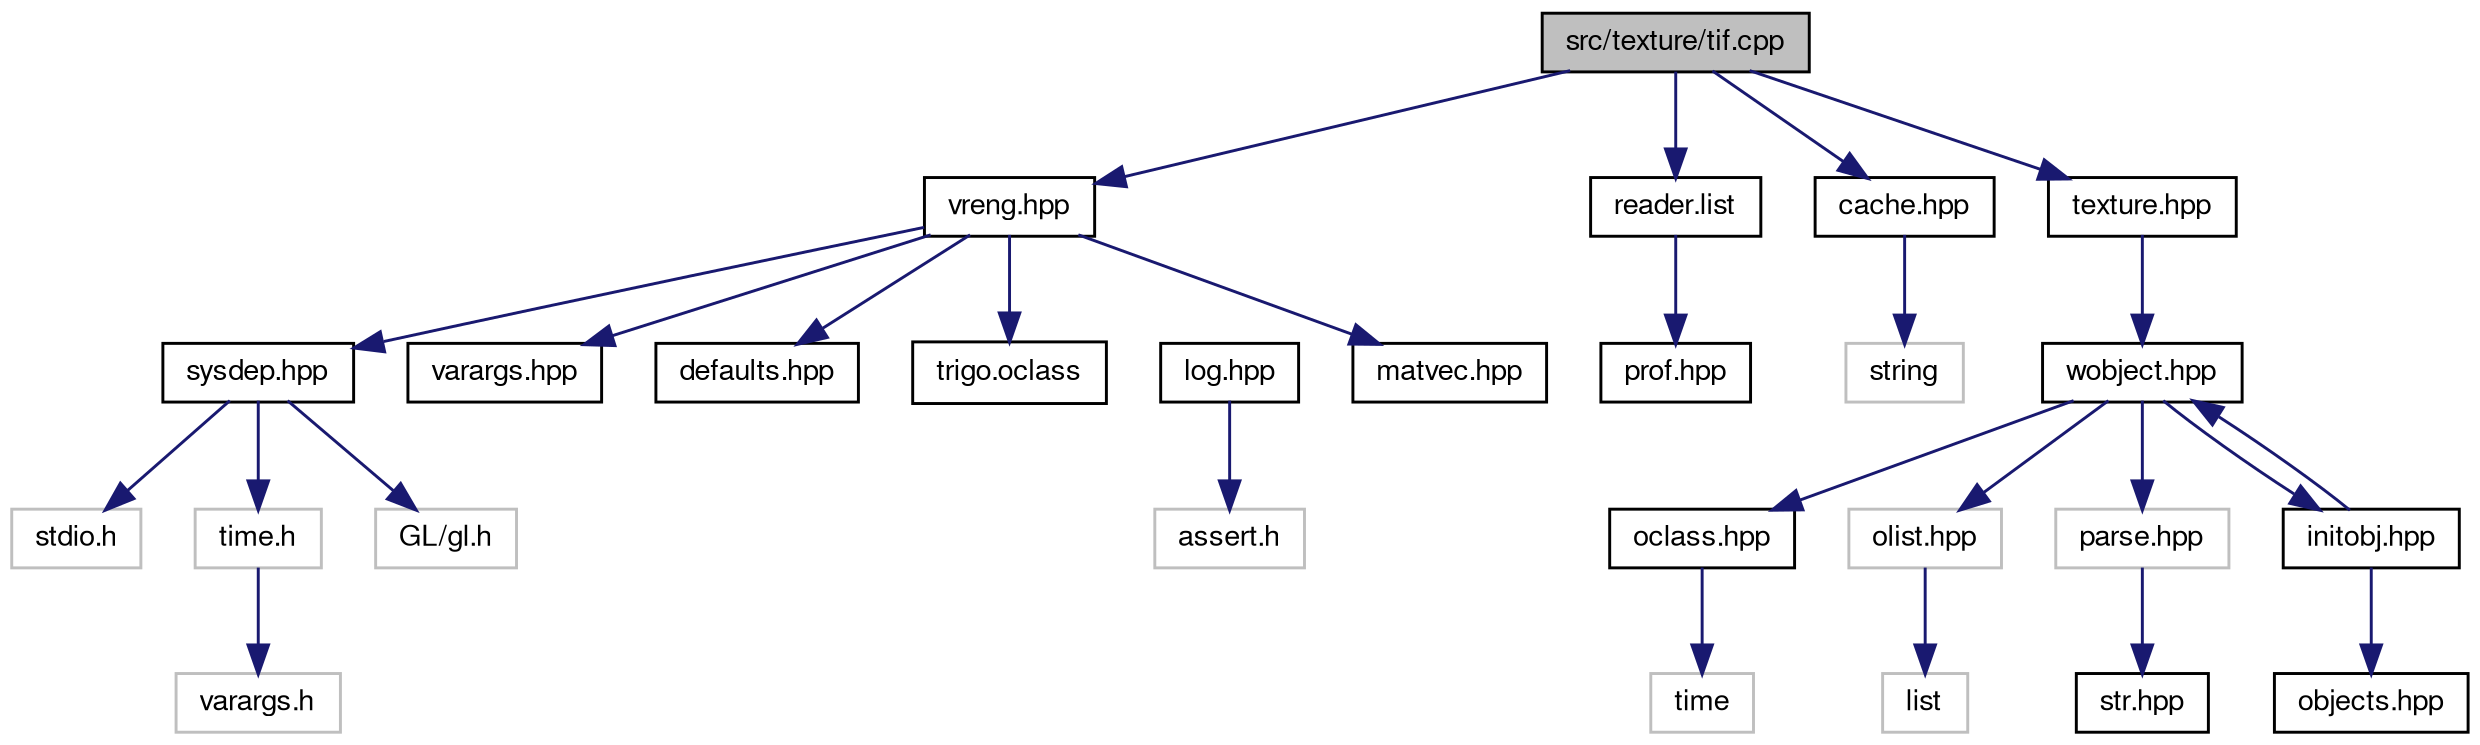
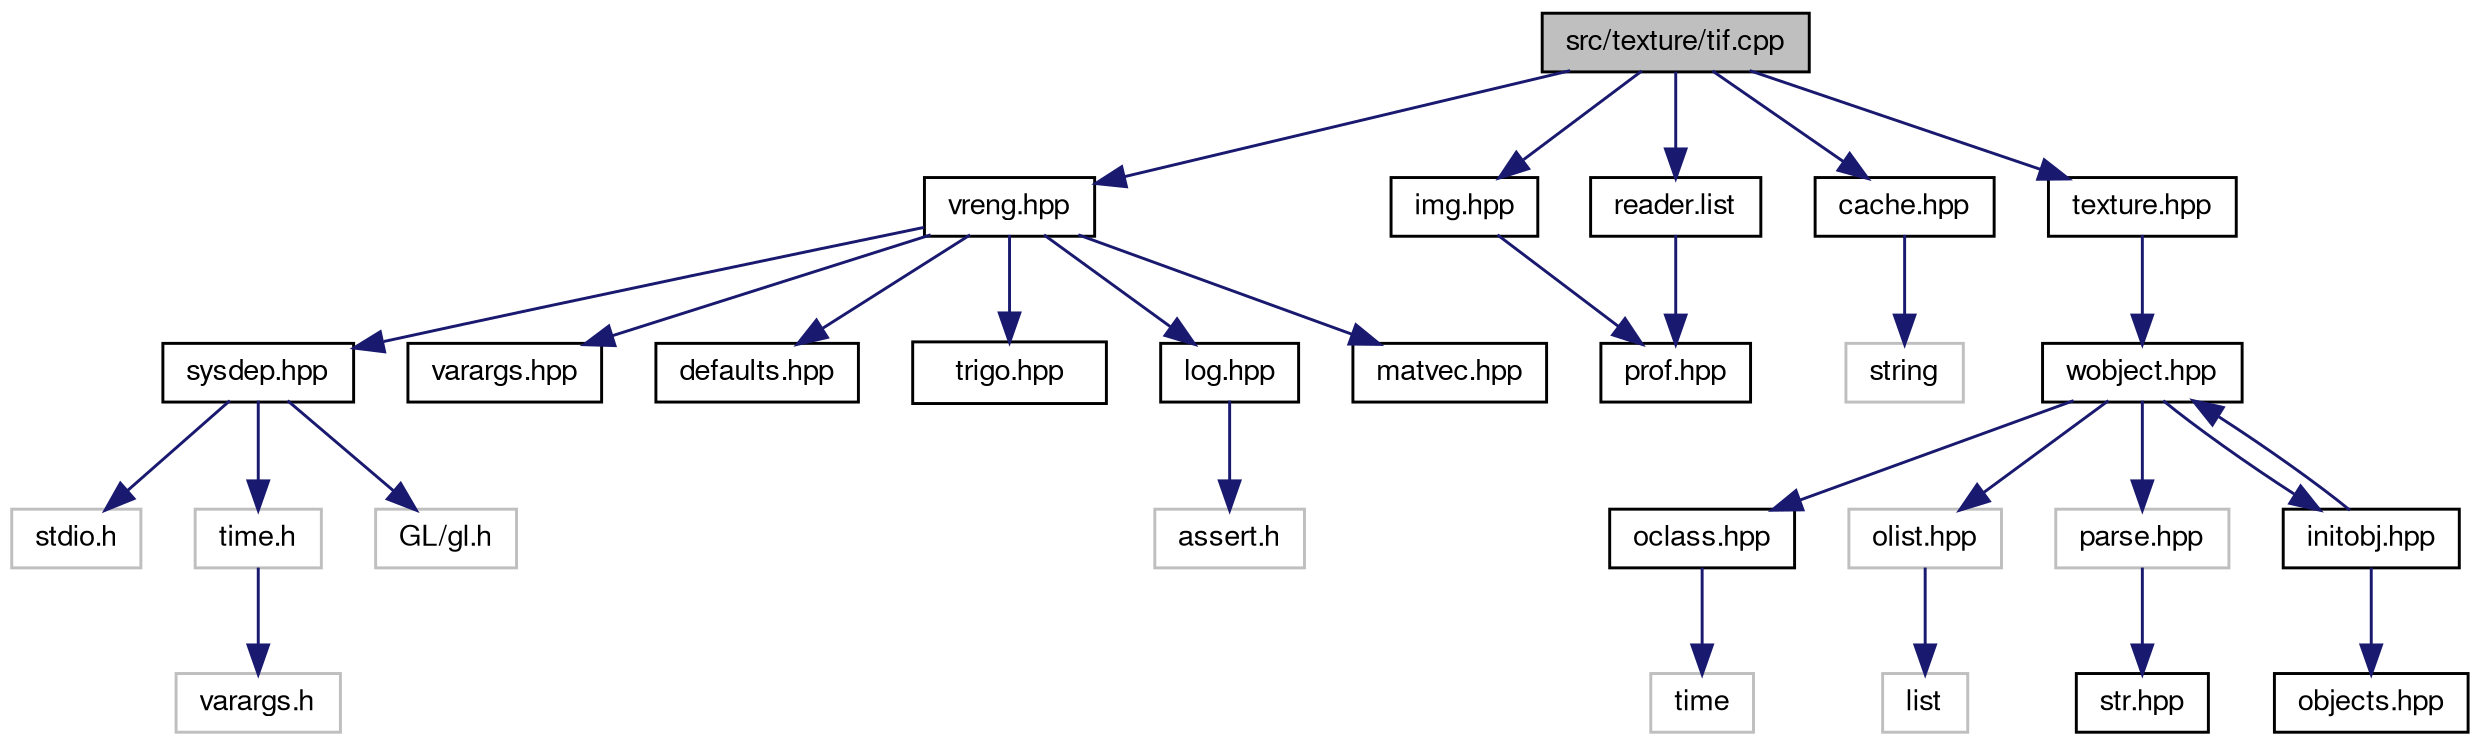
none -> (1464, 207)
none -> (1107, 281)
(1010, 373) -> (1010, 373)
